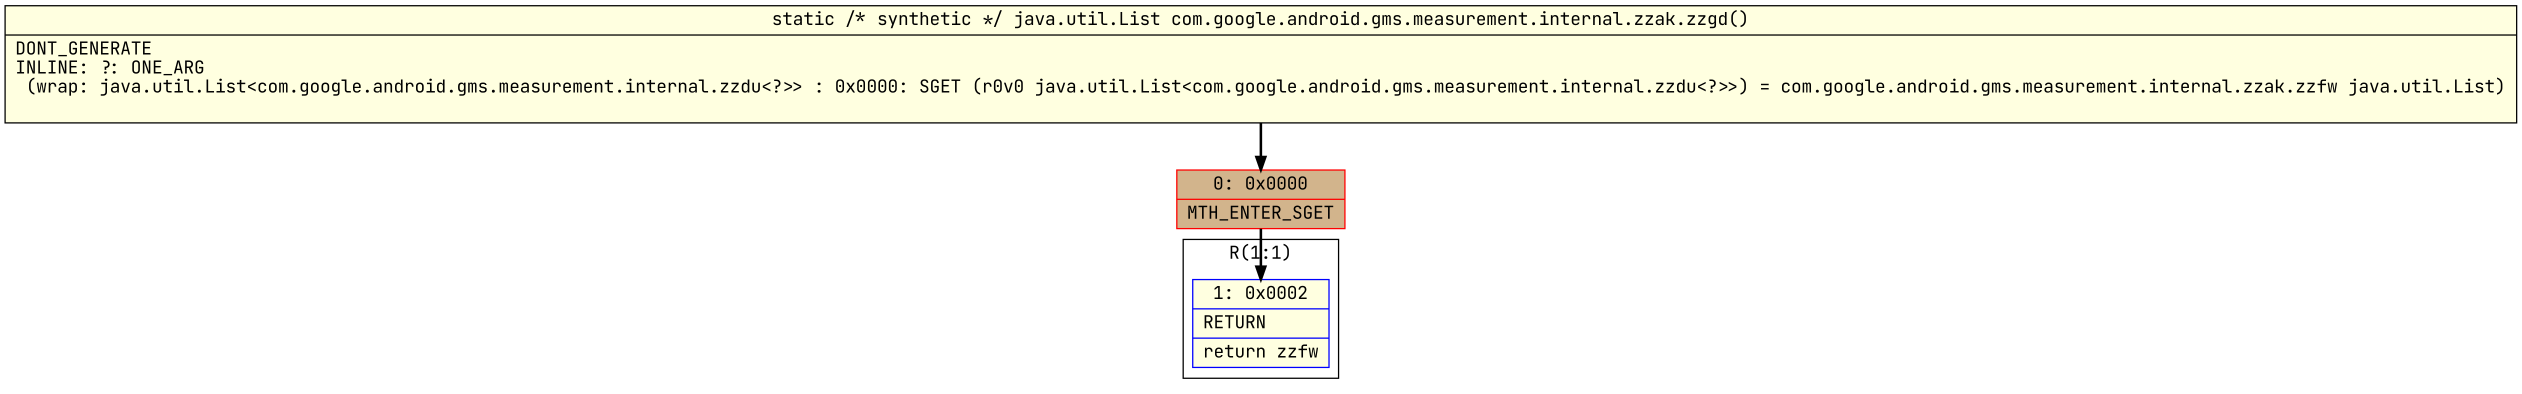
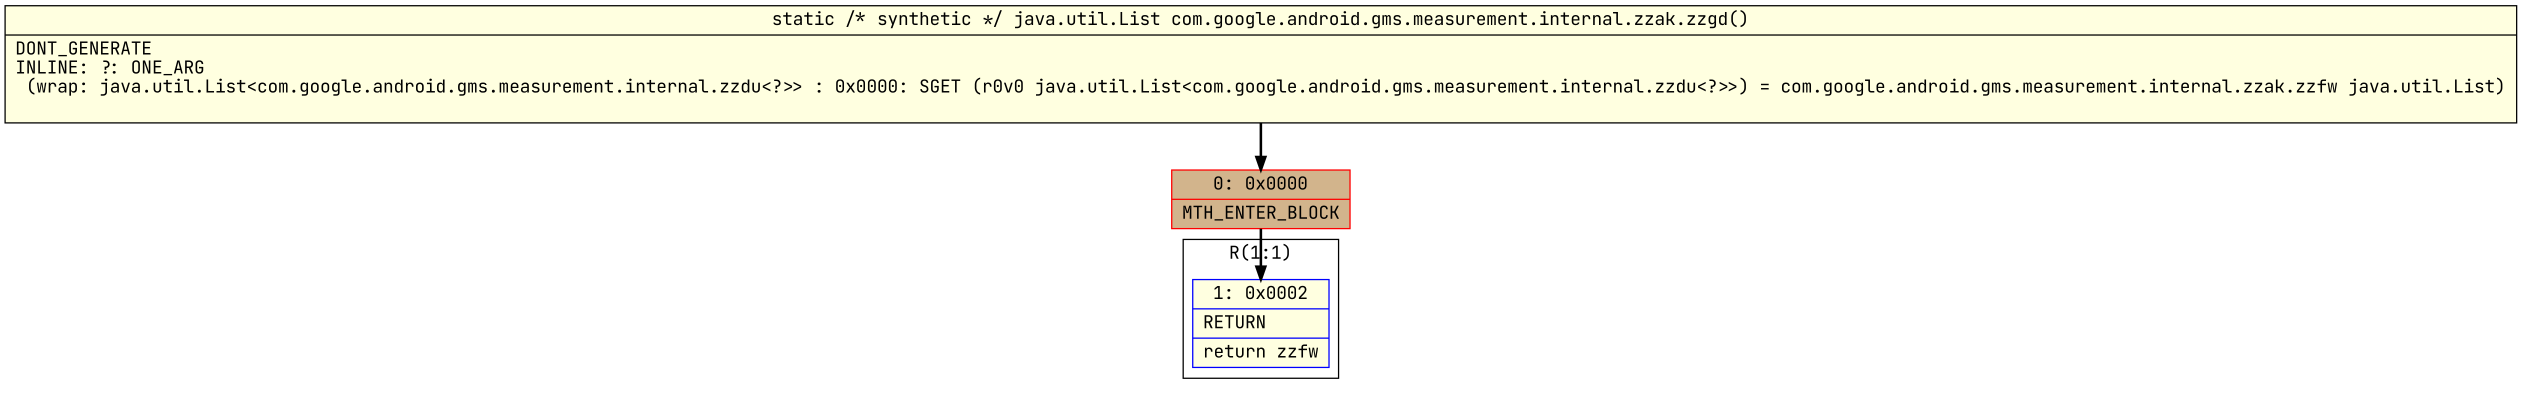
(1261, 213) -> (1261, 213)
